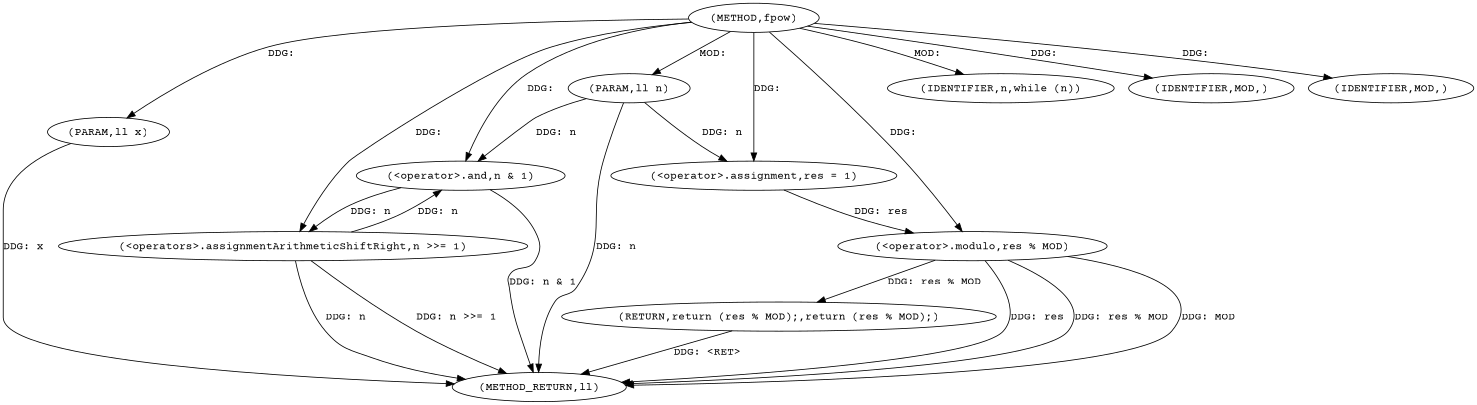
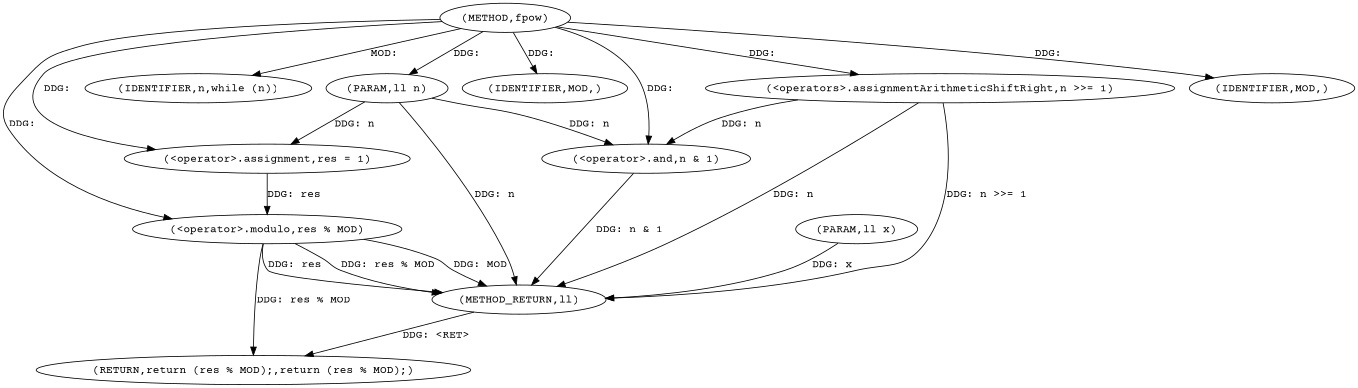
(403, 29) -> none
(717, 53) -> (470, 53)
(356, 202) -> none
(661, 351) -> (394, 333)
